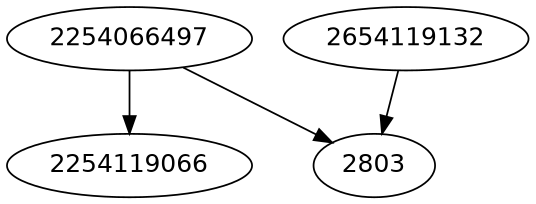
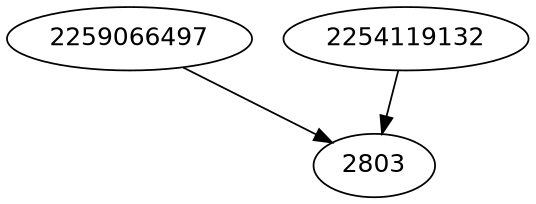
(130, 39) -> (130, 39)
(406, 39) -> (406, 39)
(130, 166) -> none
